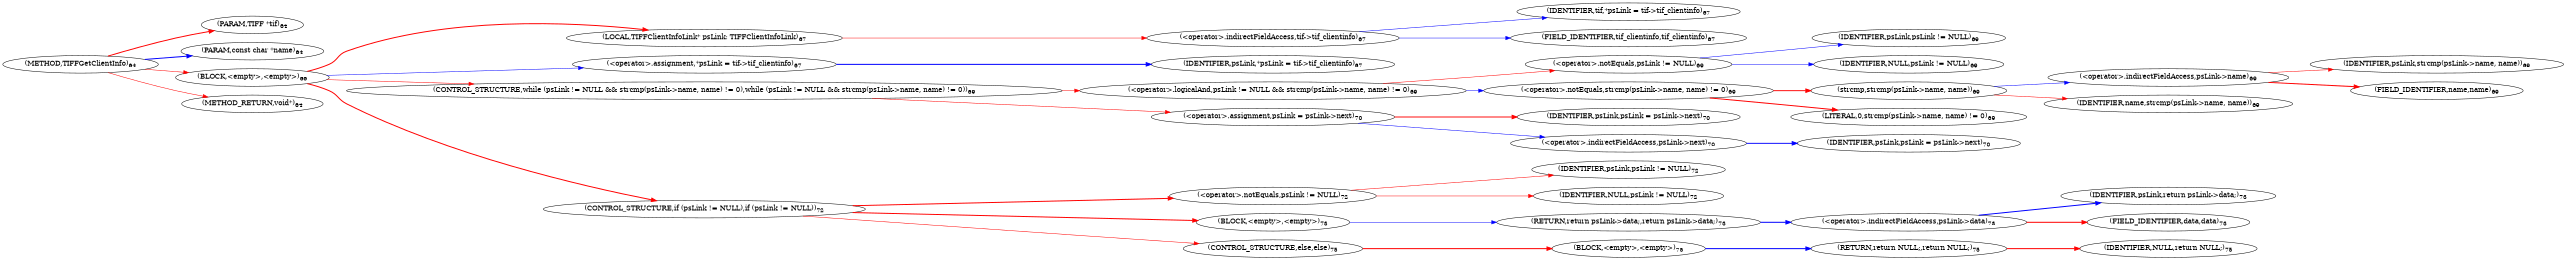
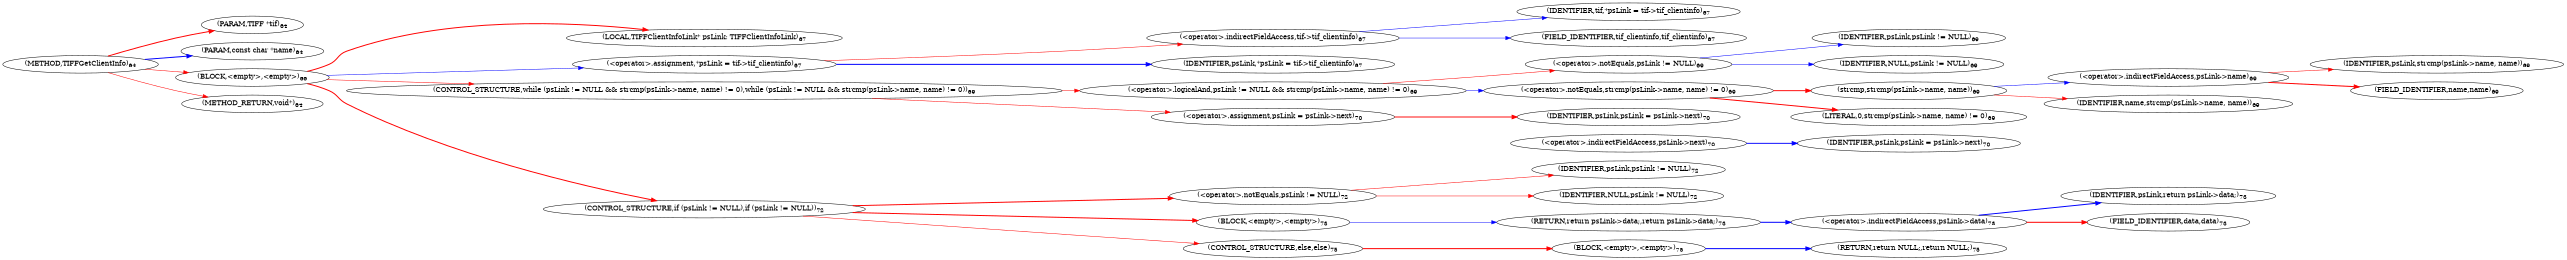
(992, 38) -> (1001, 54)
(1449, 130) -> none
(2168, 249) -> none
